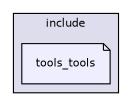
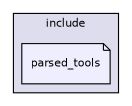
(66, 64) -> (66, 64)
